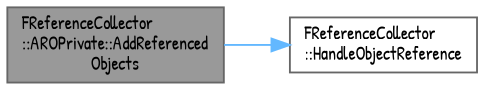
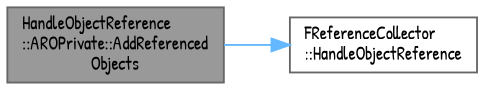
(116, 45) -> (116, 45)
